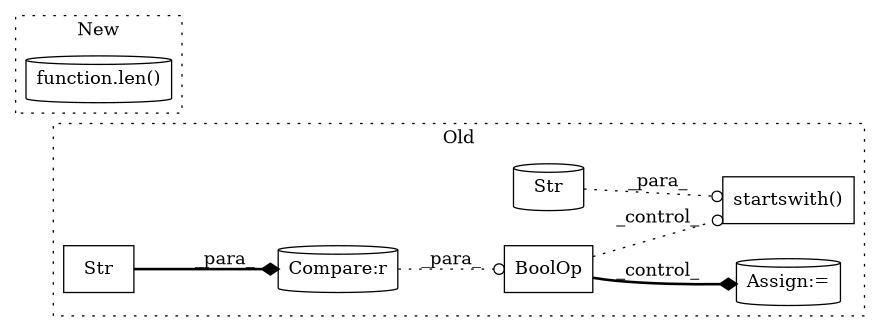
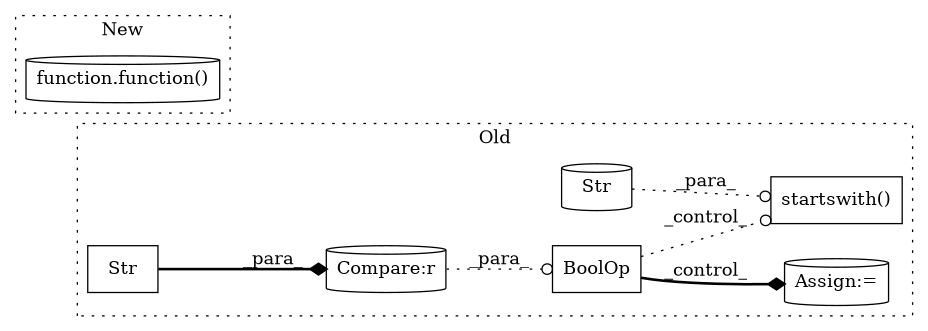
(99, 79) -> (123, 79)
